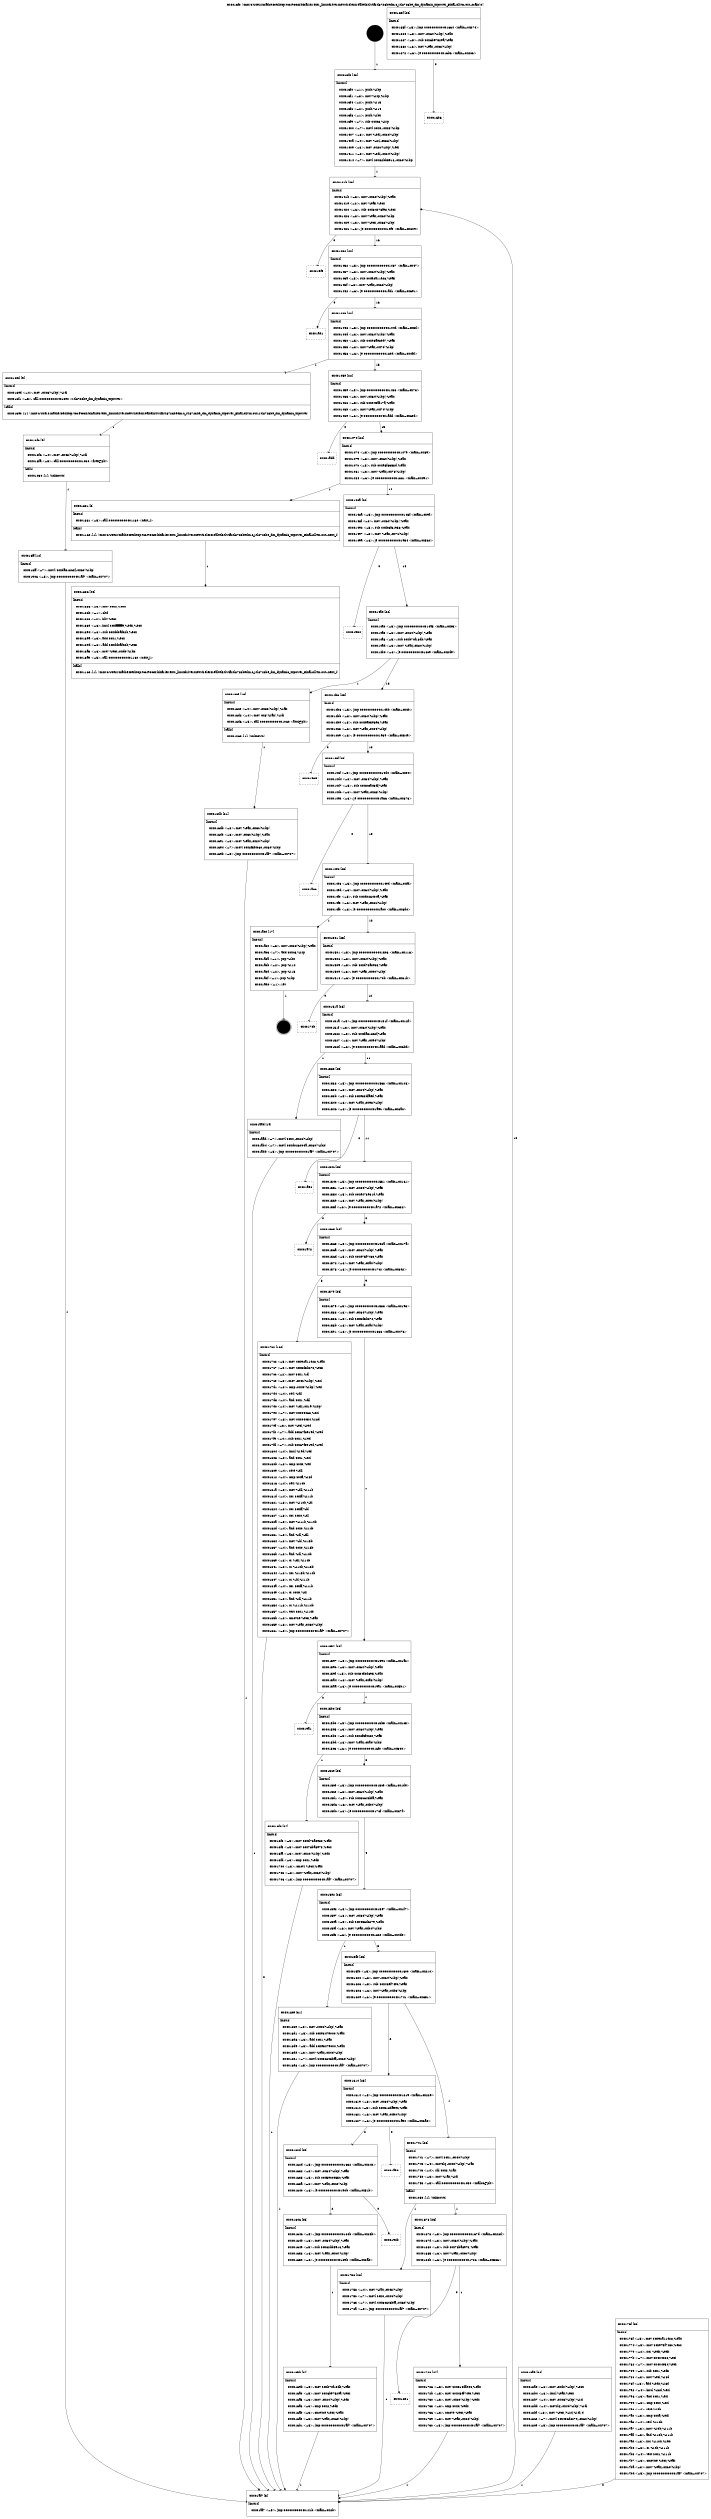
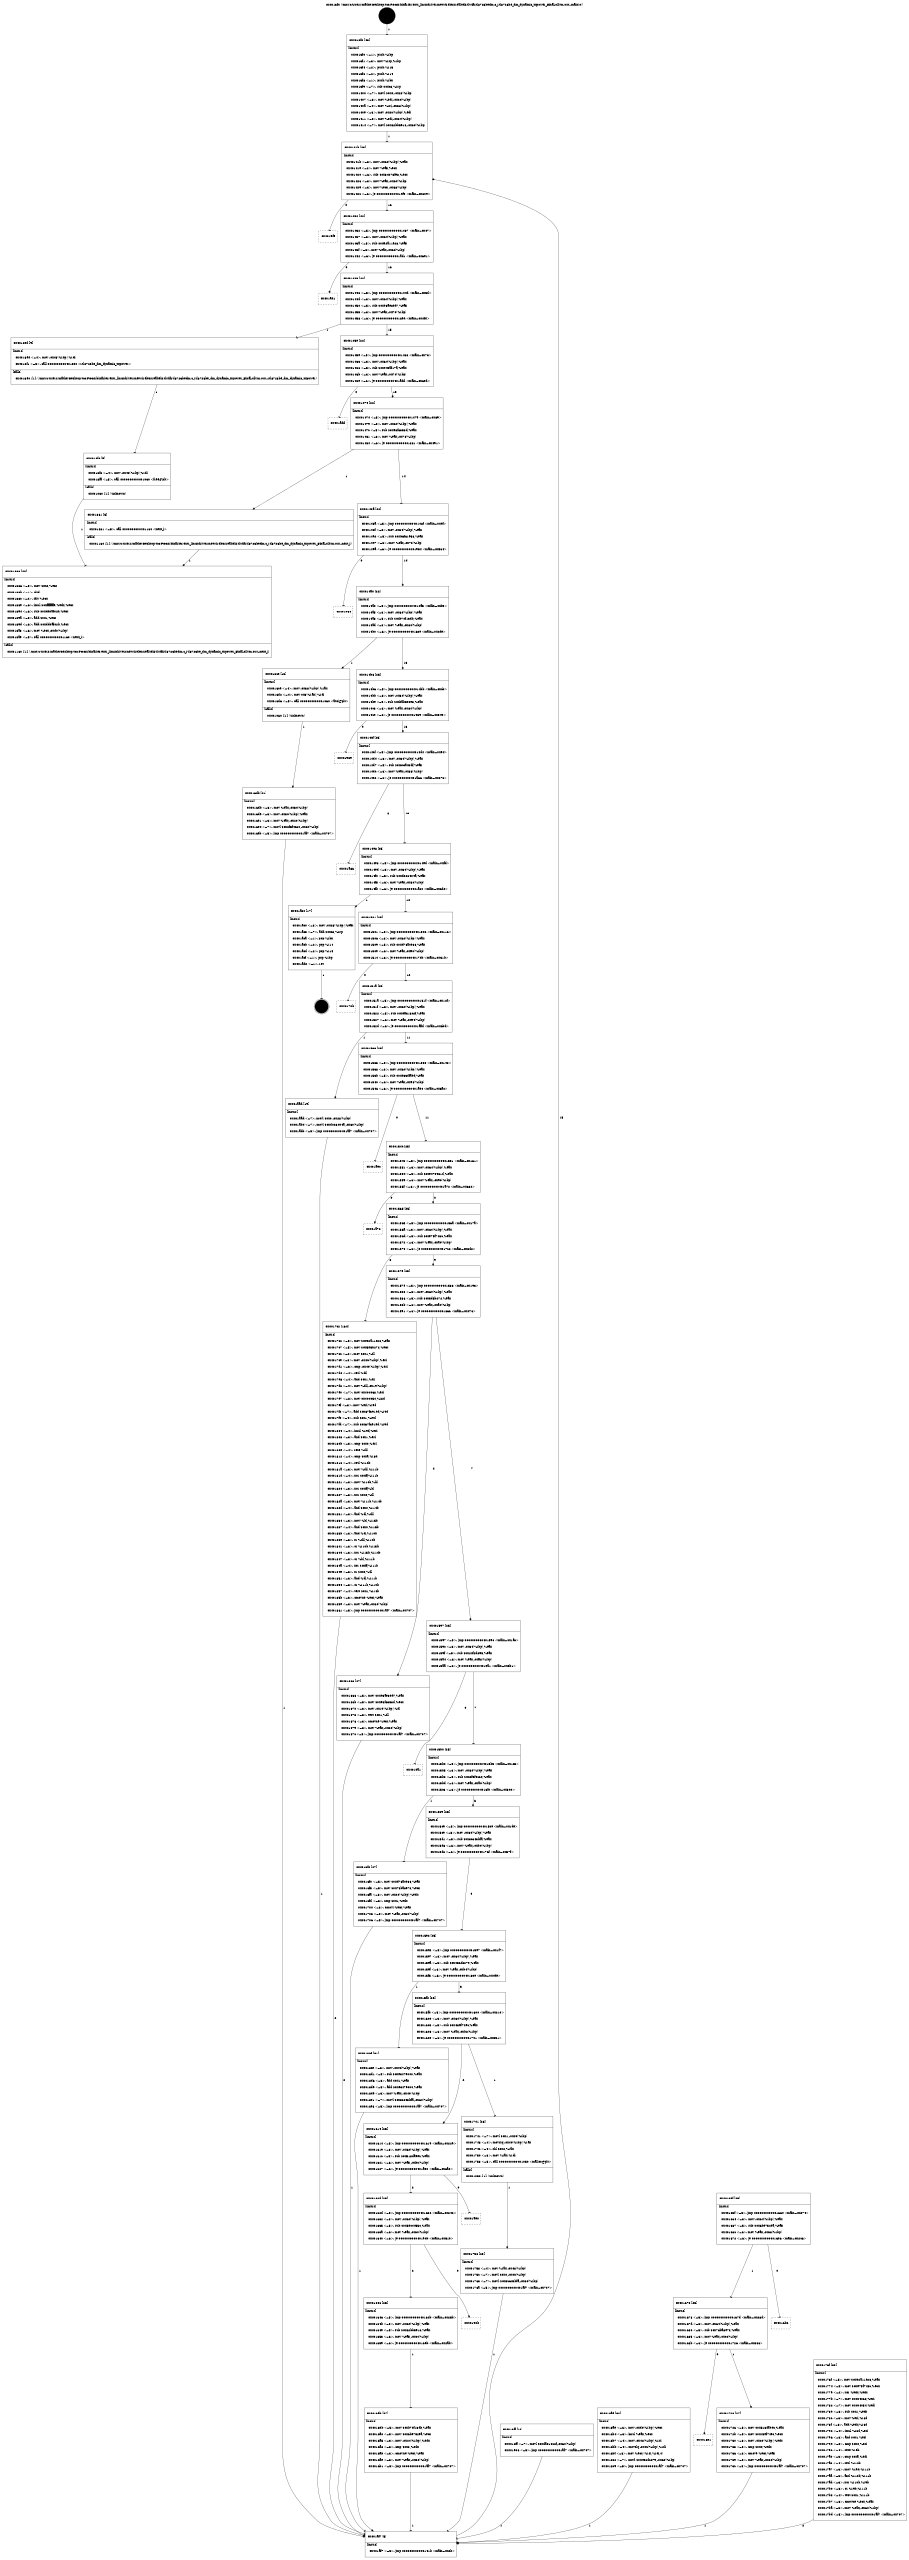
(66, 516) -> (73, 532)
none -> (383, 1708)
(455, 2209) -> (742, 2271)
